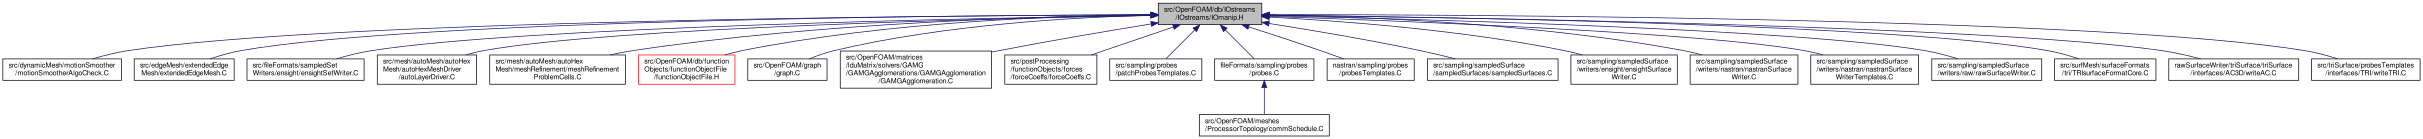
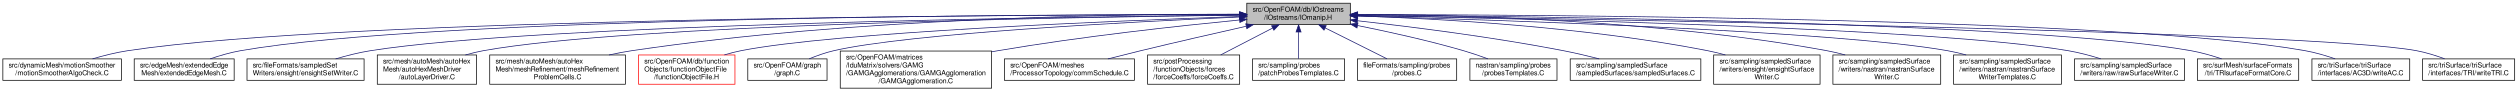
(2234, 70) -> (2361, 70)
(2366, 70) -> (2469, 70)
(1264, 101) -> (1177, 42)
